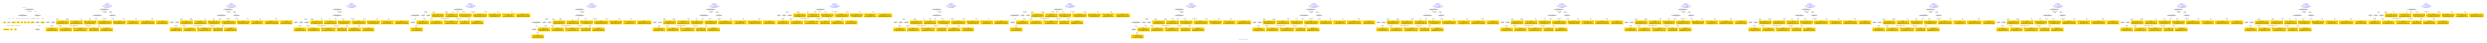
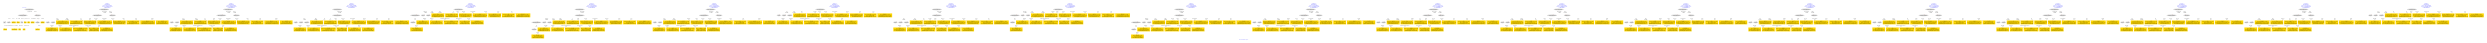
(5, 22) -> (5, 22)
(22, 22) -> (22, 22)
none -> (5, 29)
(38, 29) -> (38, 29)
